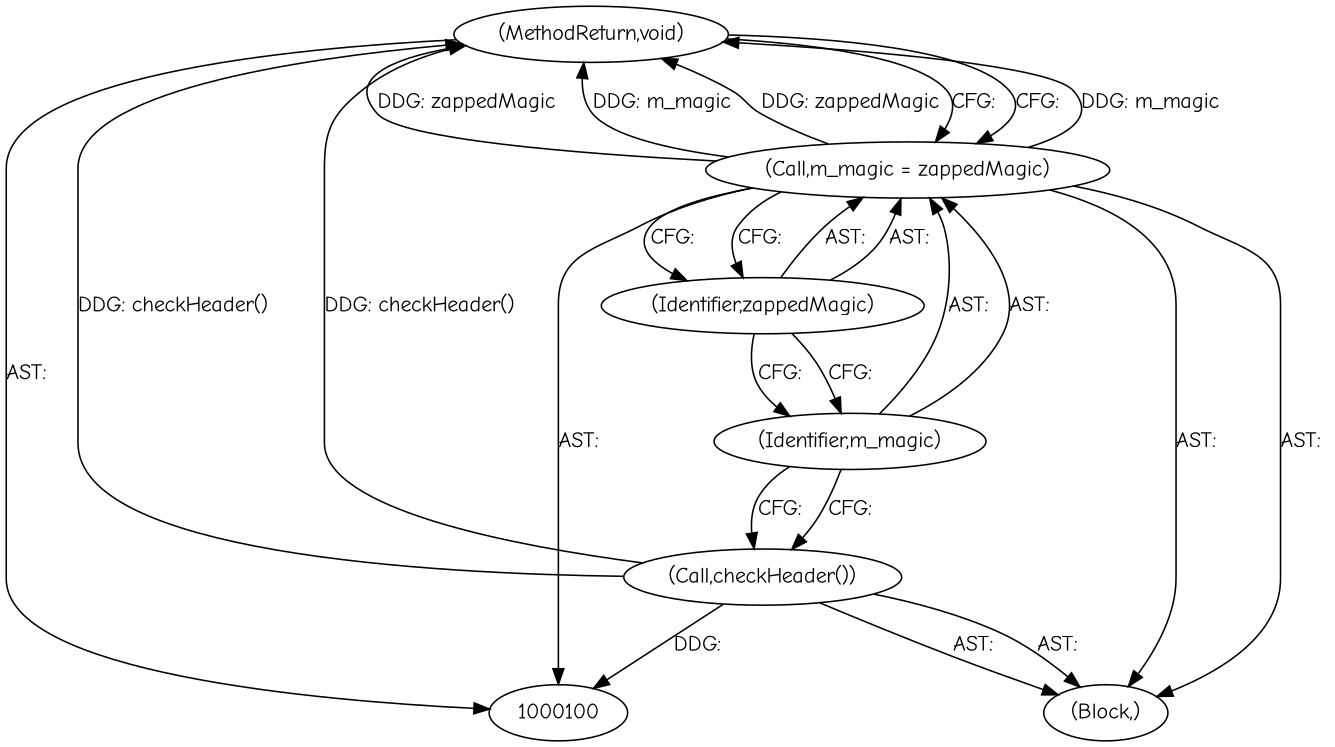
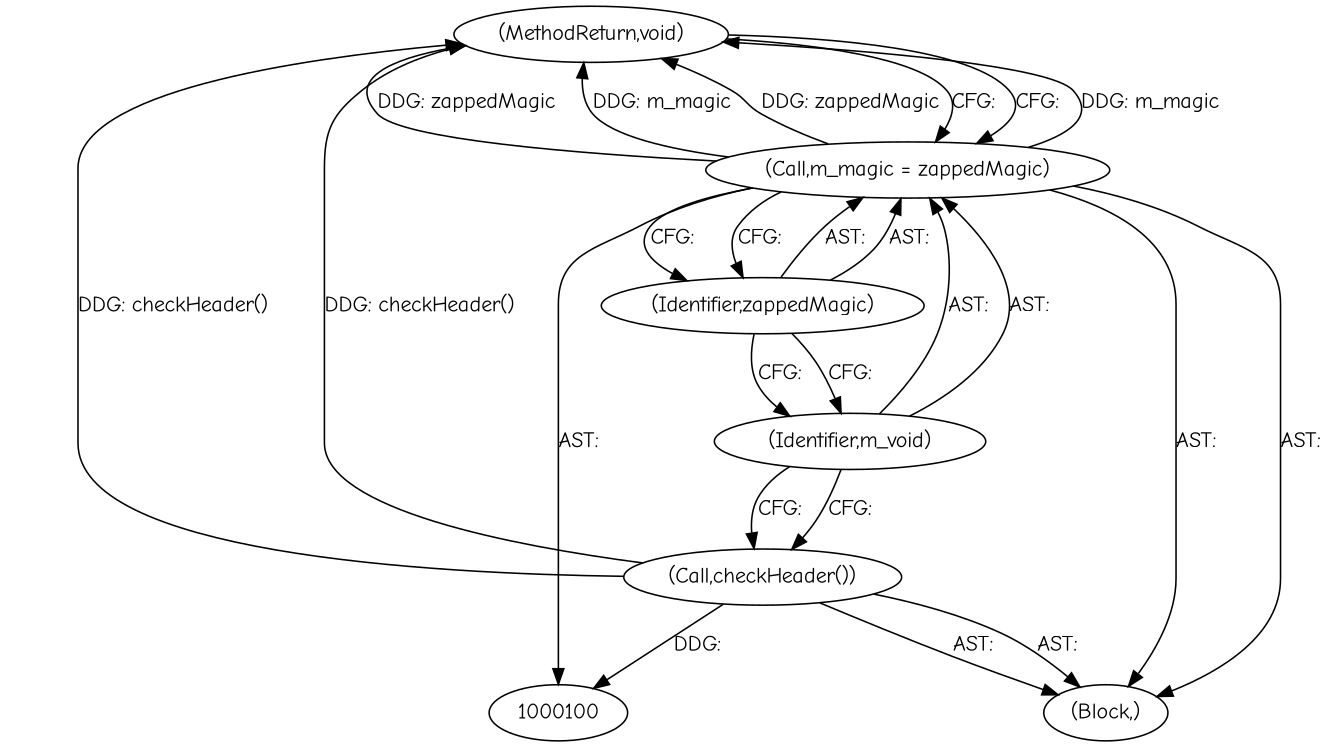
(6, 382) -> none
(850, 441) -> (850, 441)
